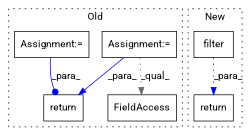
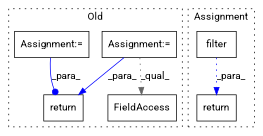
(215, 17) -> (221, 17)
